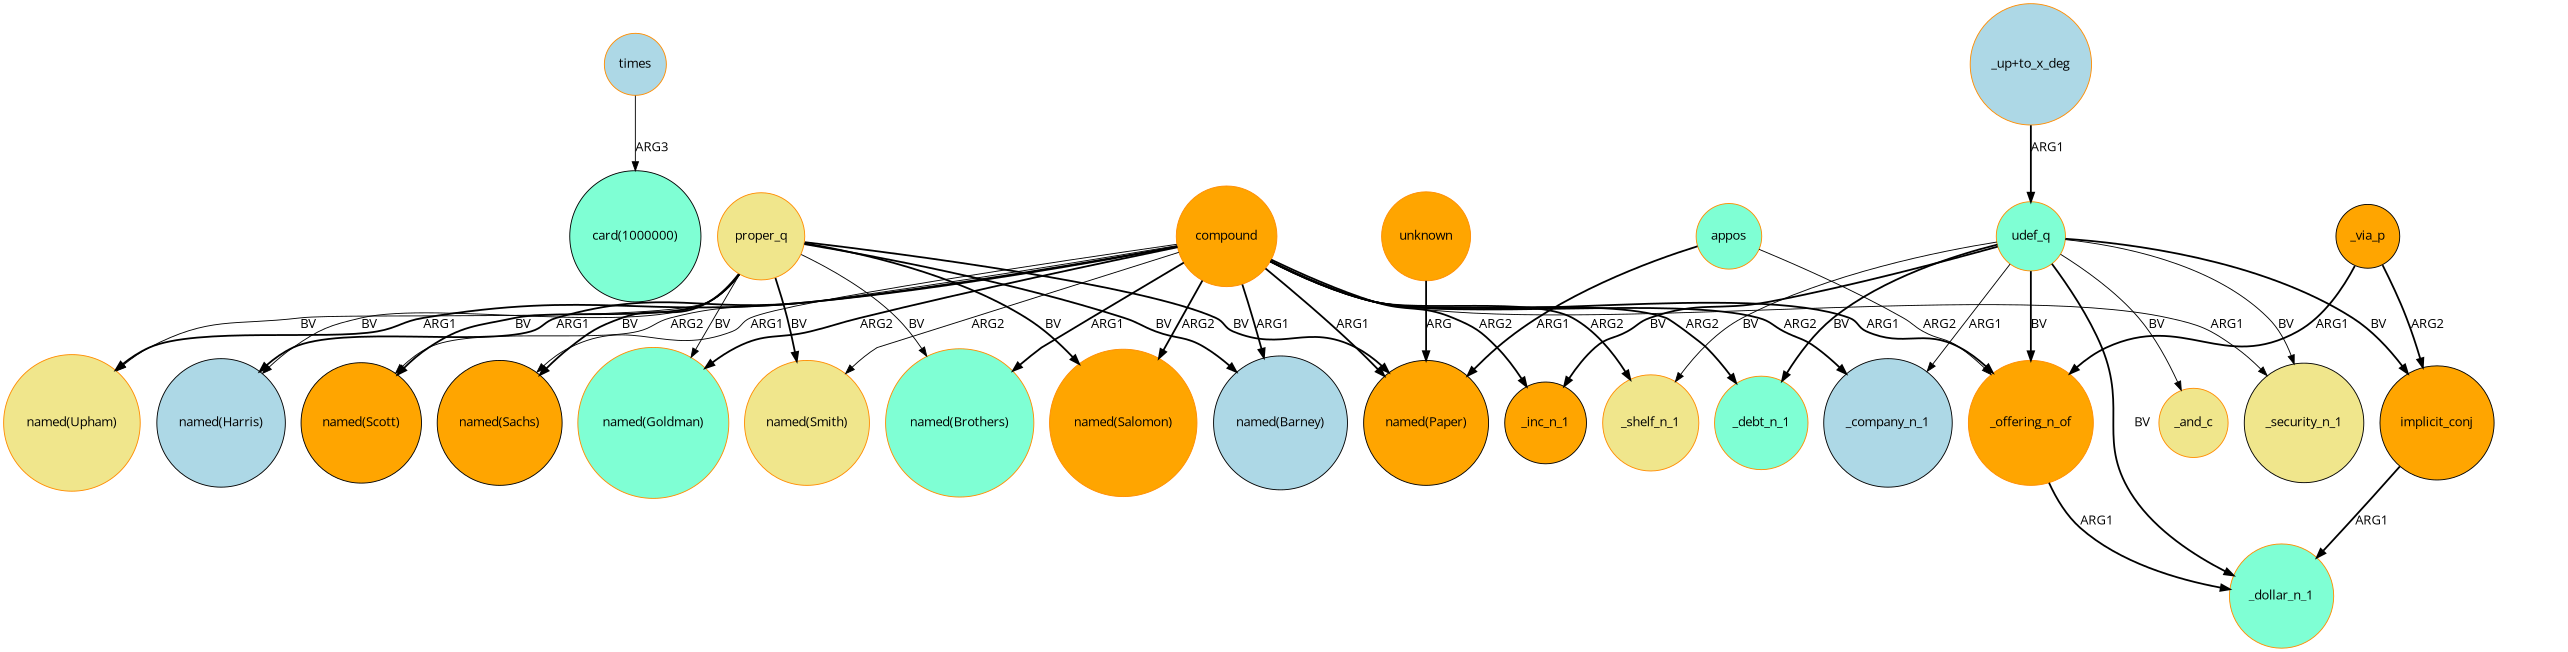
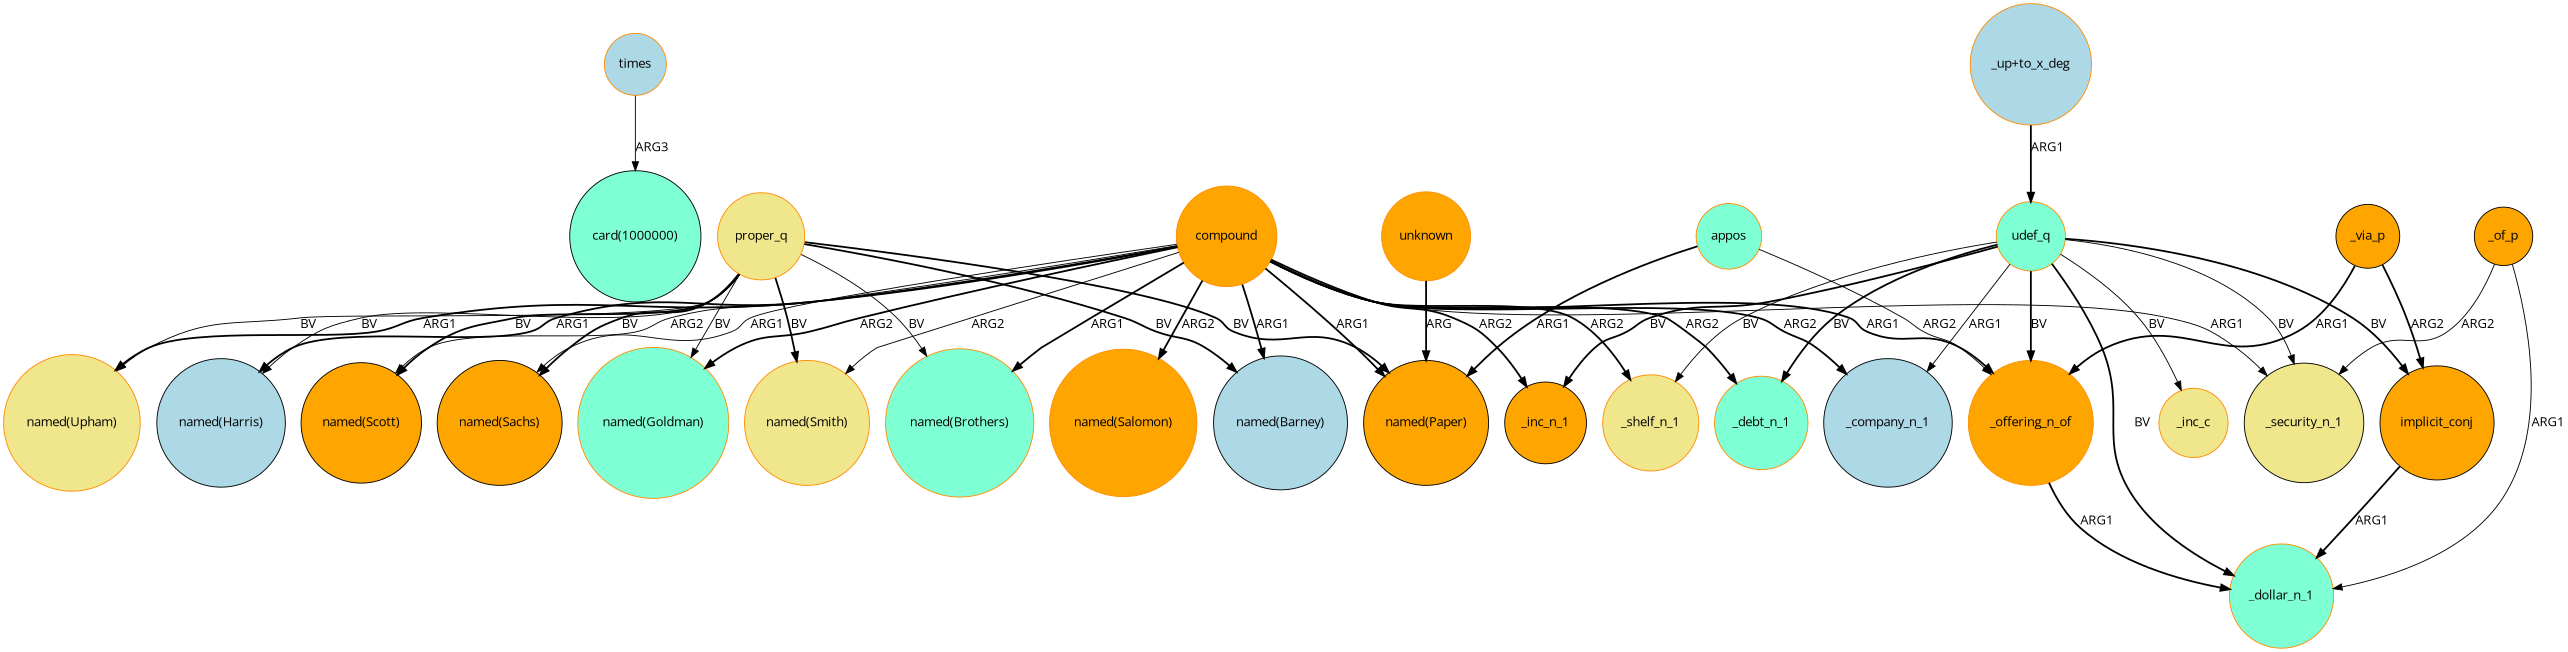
none -> (2504, 236)
(934, 275) -> none
(2194, 423) -> (2194, 423)
